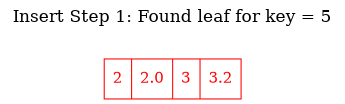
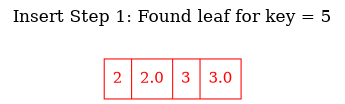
(221, 78) -> (221, 78)
